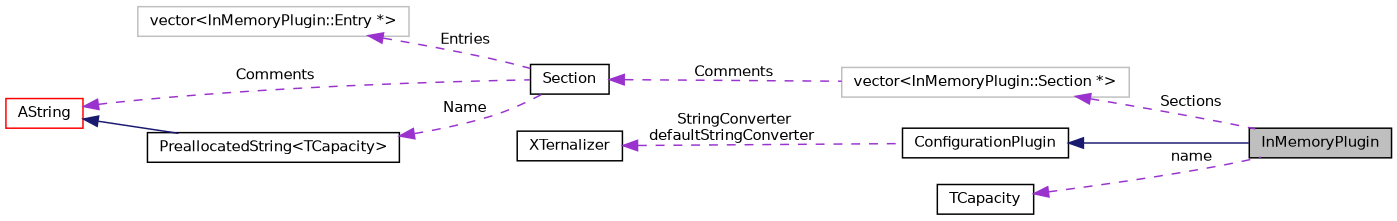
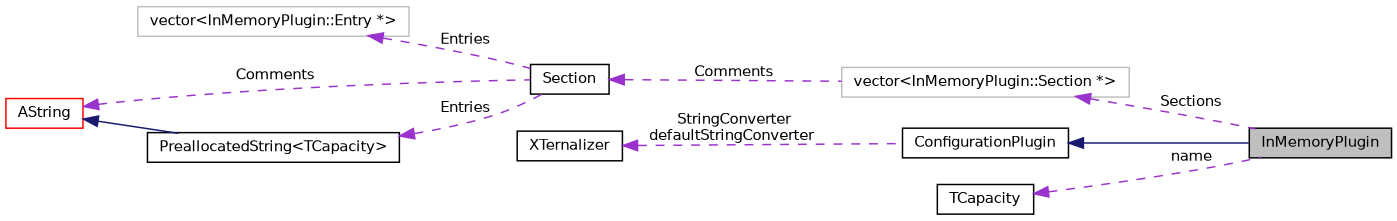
(463, 108) -> (463, 108)
